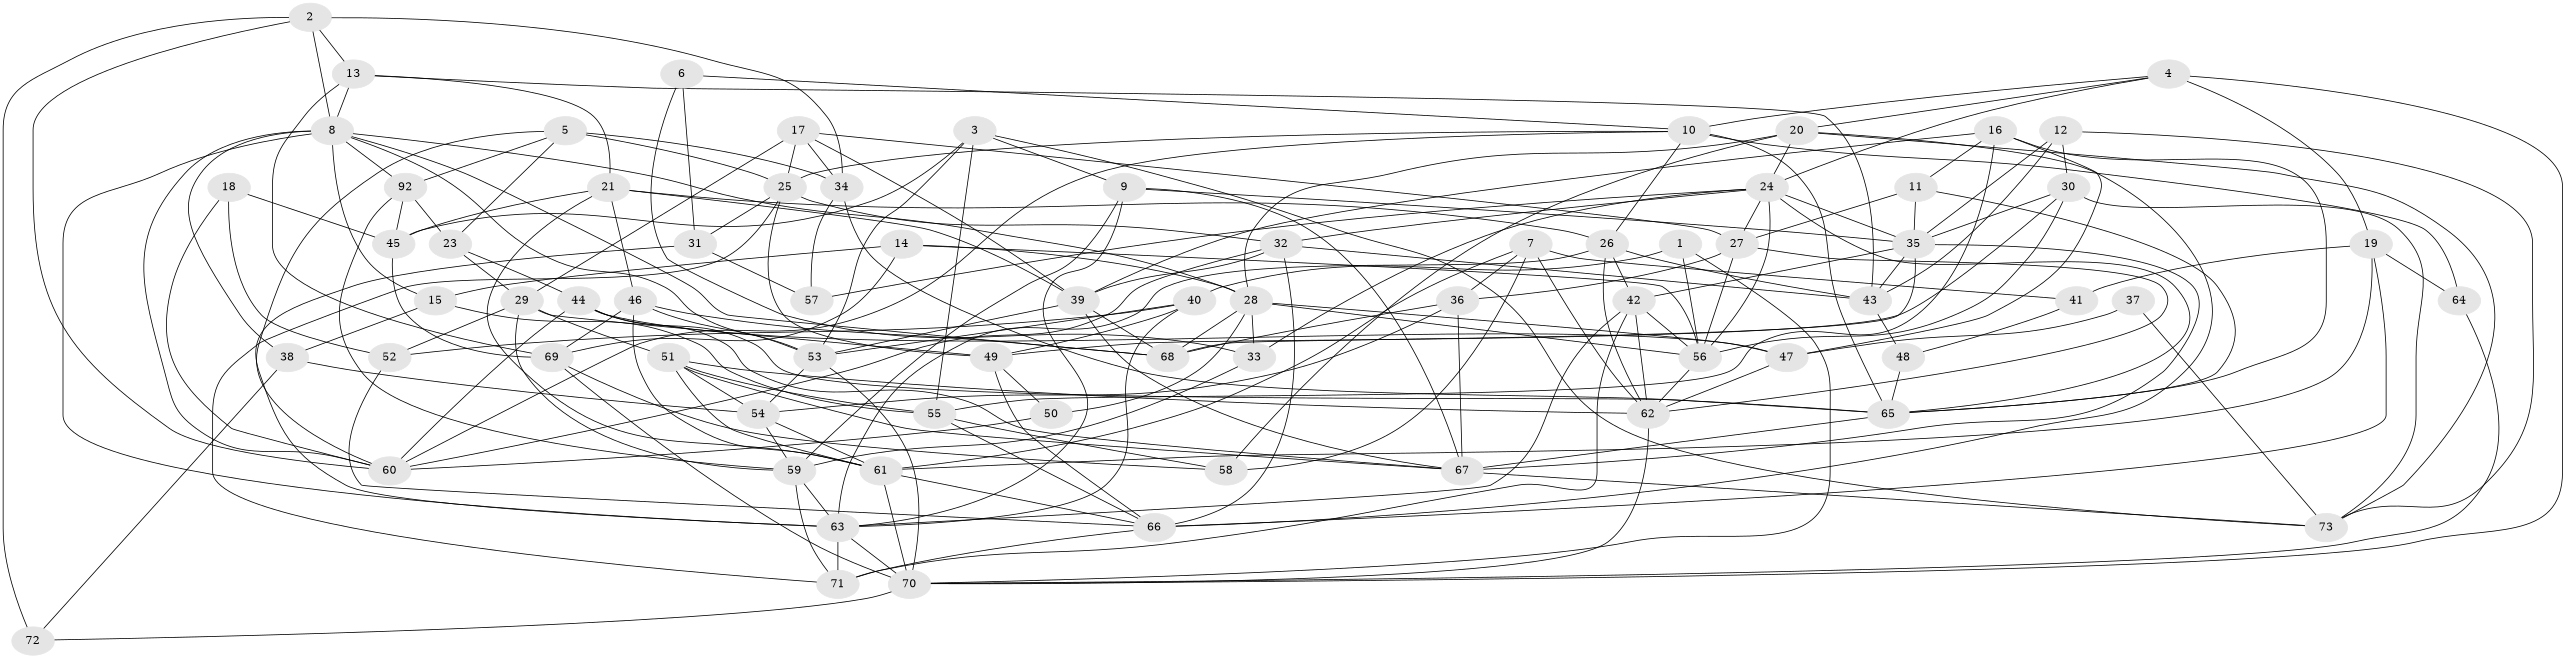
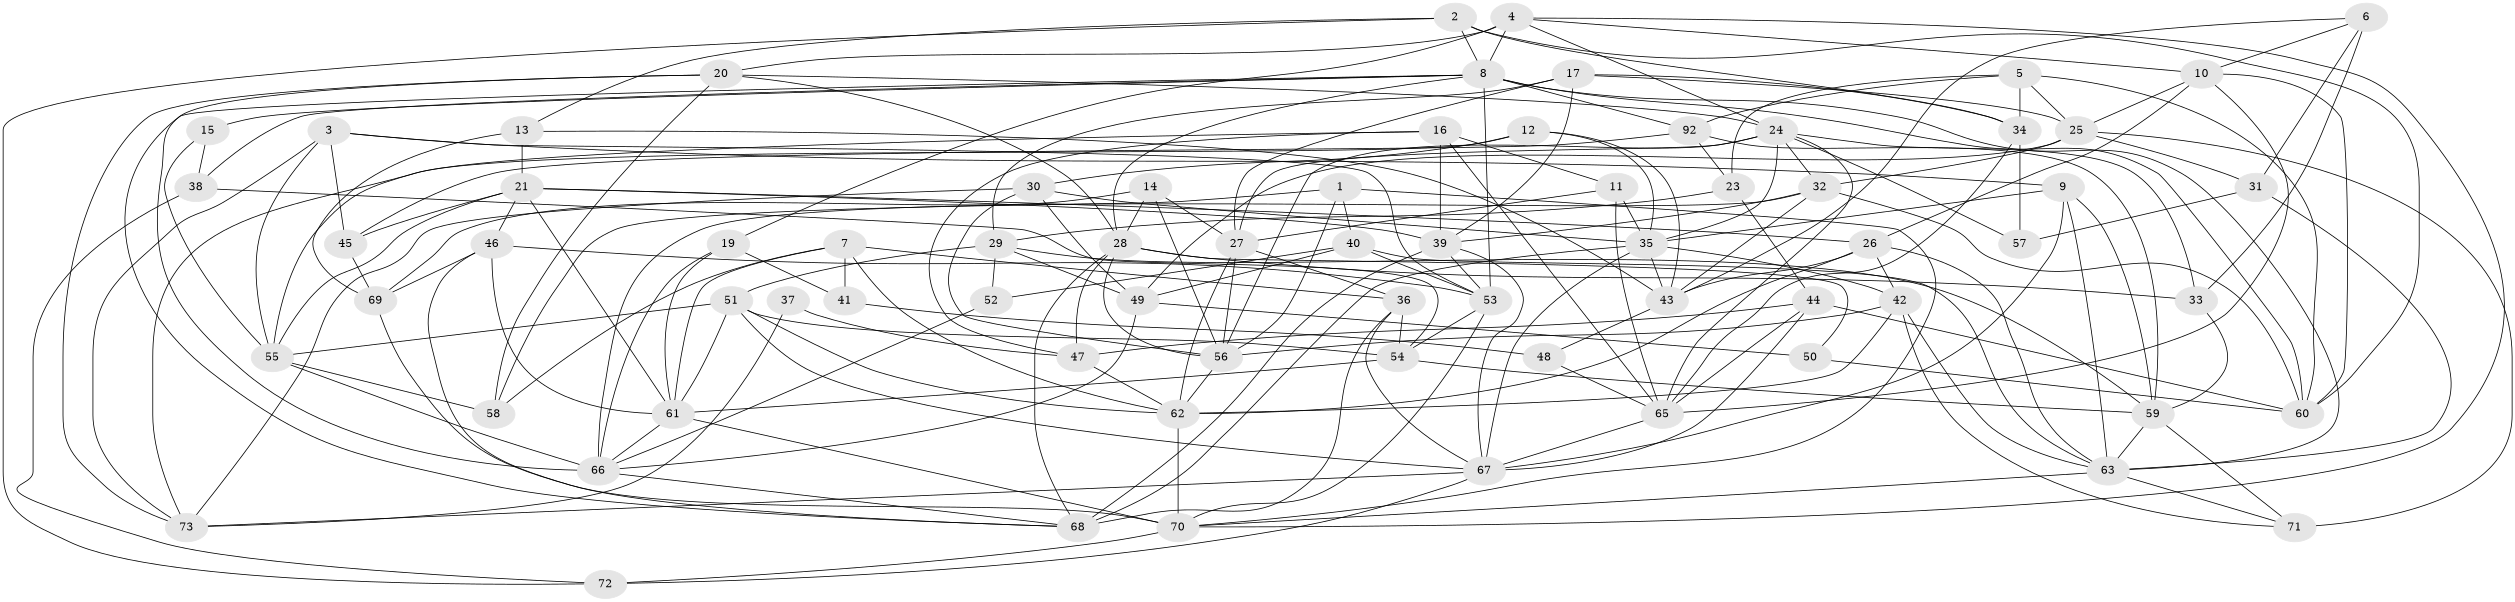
none -> (1977, 68)
(343, 102) -> (1498, 46)
(229, 187) -> none
none -> (380, 254)
(667, 266) -> (1194, 216)
(2459, 301) -> none
(864, 446) -> (701, 217)
(994, 549) -> (806, 496)
none -> (1051, 560)
